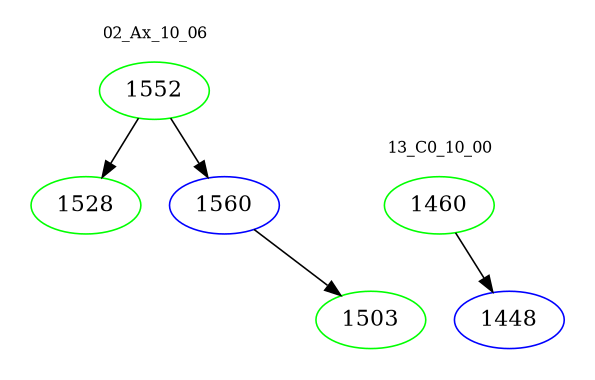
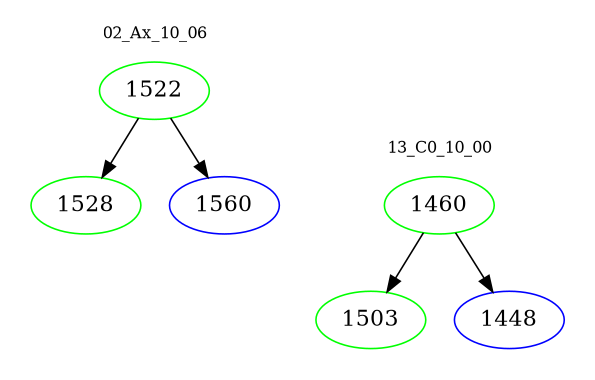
(154, 91) -> (154, 91)
(291, 257) -> (410, 255)
